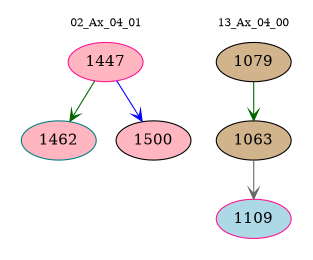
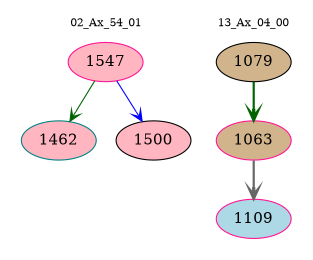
(106, 23) -> (106, 23)
(106, 62) -> (106, 62)
(254, 96) -> (254, 96)
(254, 140) -> (254, 140)
(254, 174) -> (254, 174)
